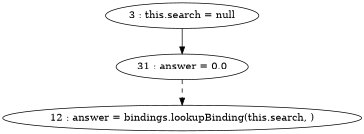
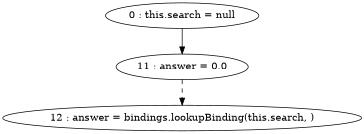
(182, 16) -> (182, 16)
(182, 67) -> (182, 67)
